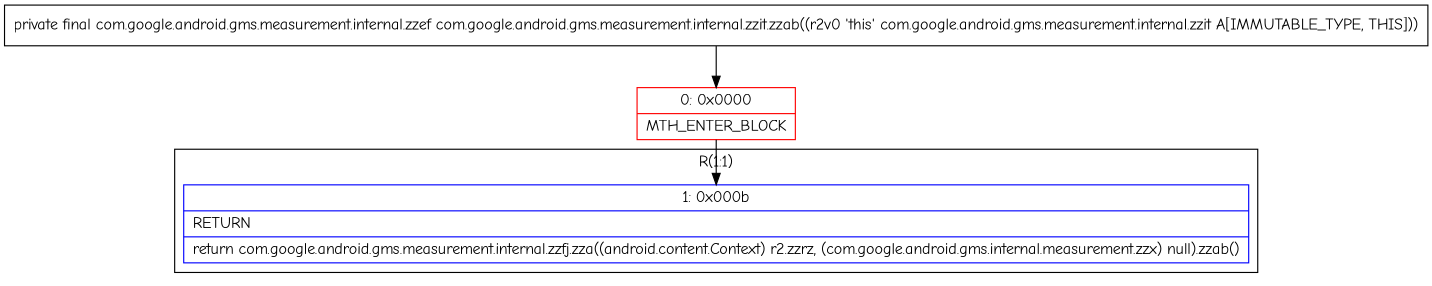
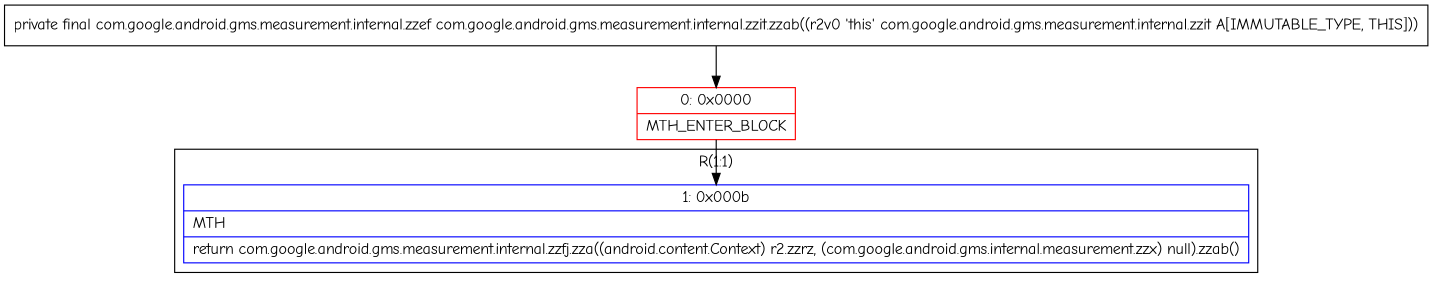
(222, 223) -> (209, 223)
